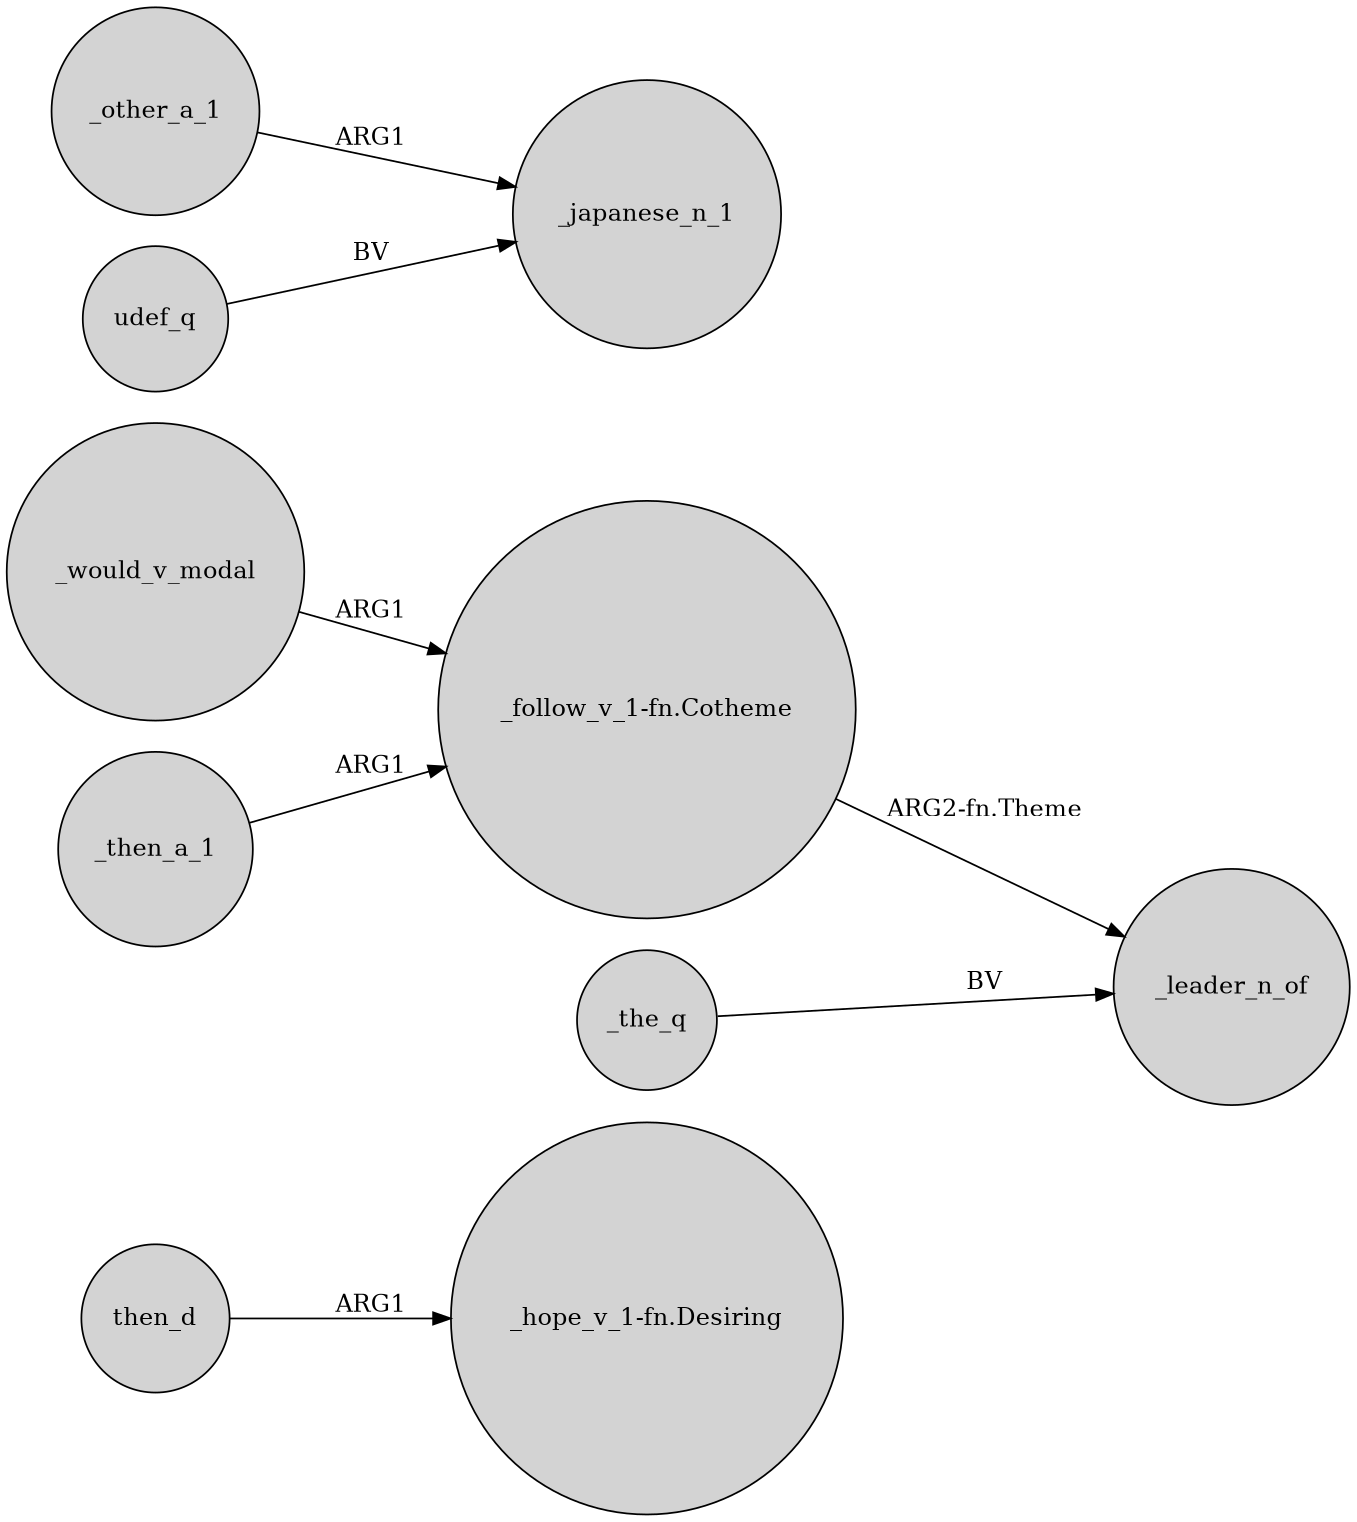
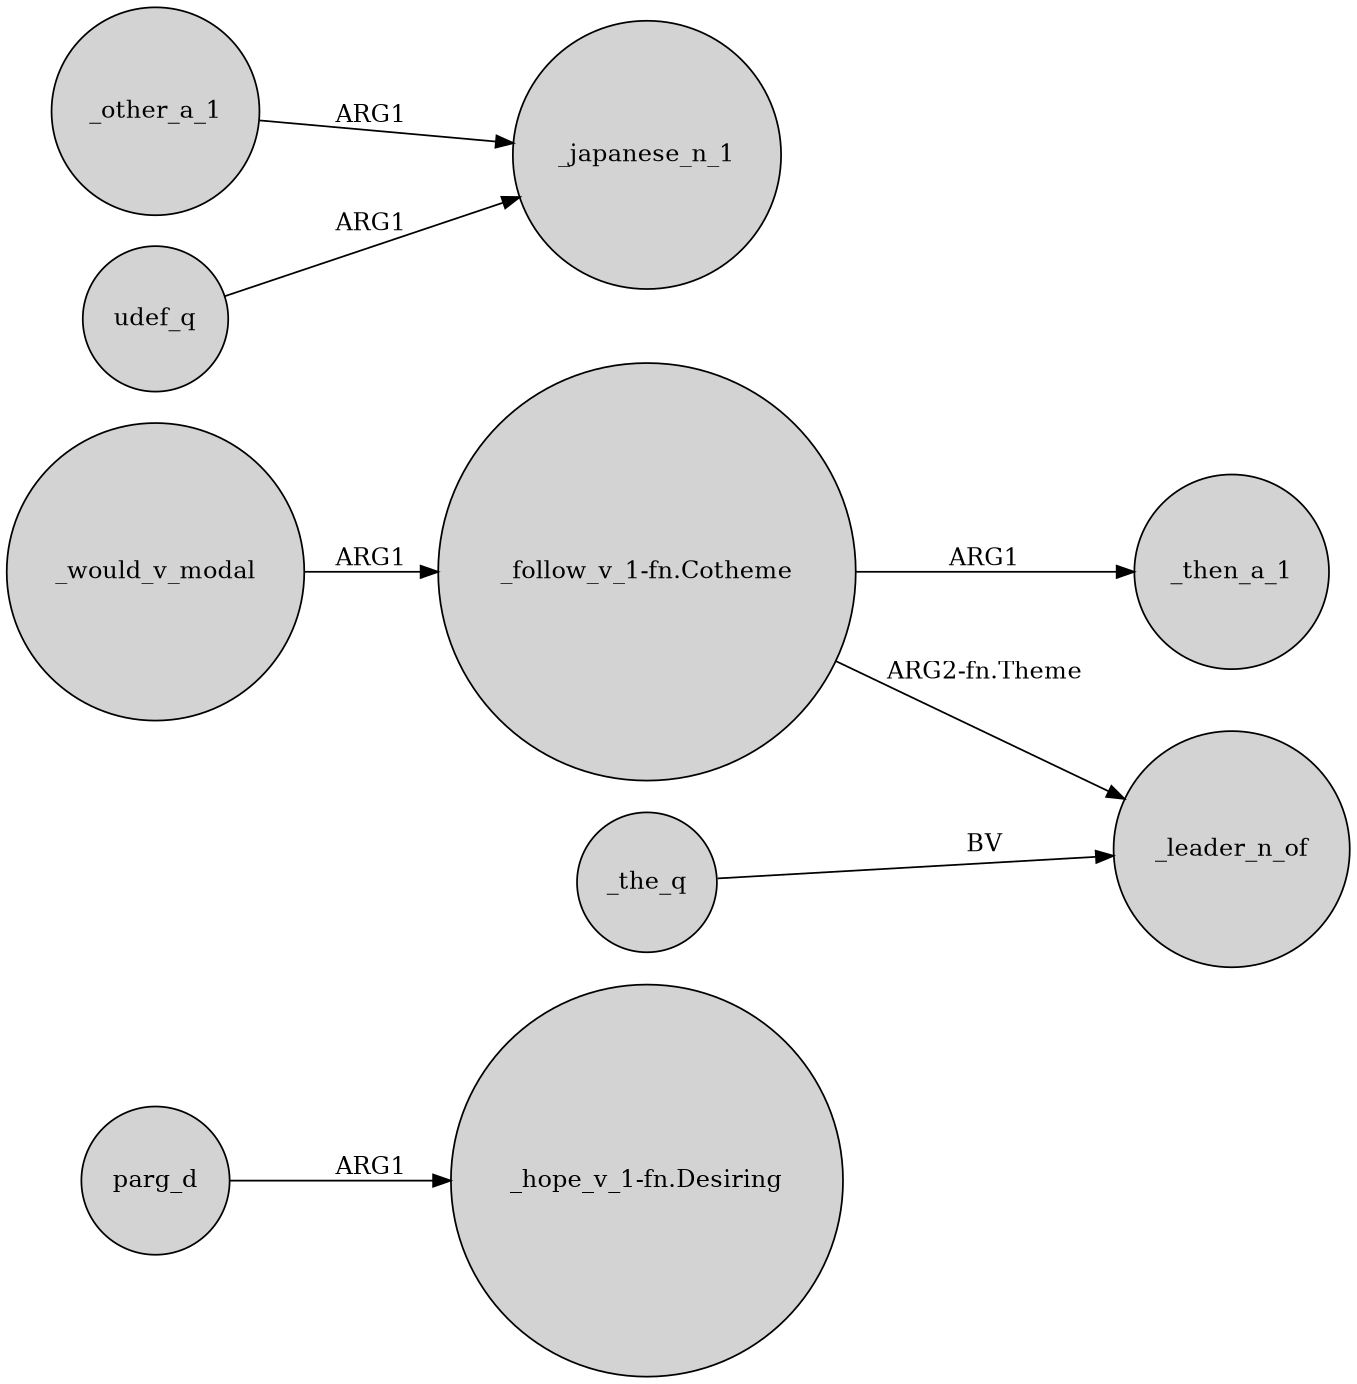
(371, 253) -> (371, 224)
(339, 797) -> (986, 572)
(156, 1318) -> (156, 1181)
